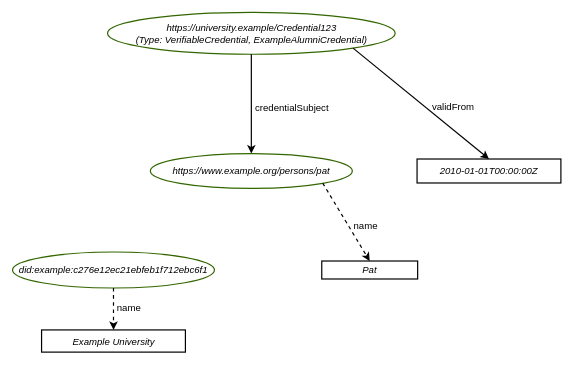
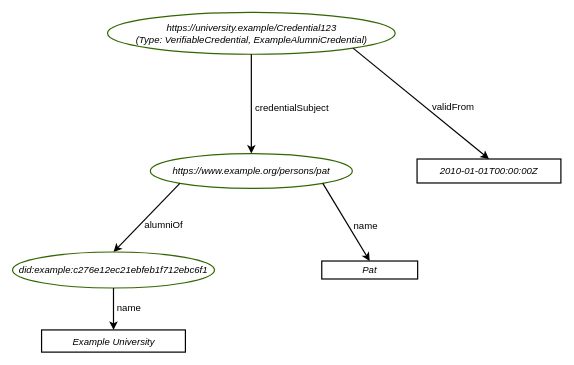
none -> (148, 217)
(345, 220) -> (345, 220)
(113, 308) -> (113, 308)
